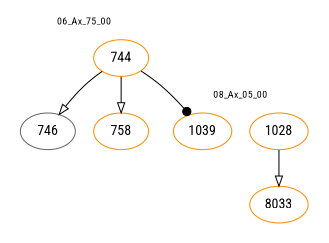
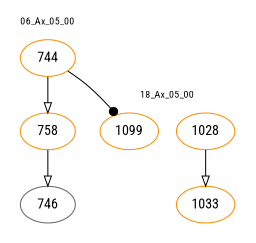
(84, 22) -> (48, 22)
(83, 87) -> (48, 163)
(241, 95) -> (167, 95)
(203, 131) -> (129, 131)
(279, 205) -> (206, 205)
